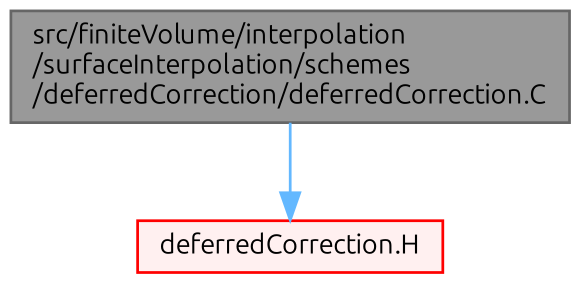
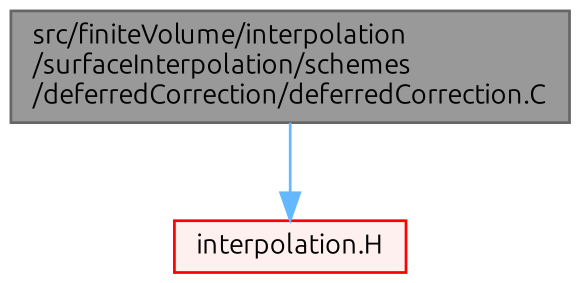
(290, 247) -> (290, 247)
